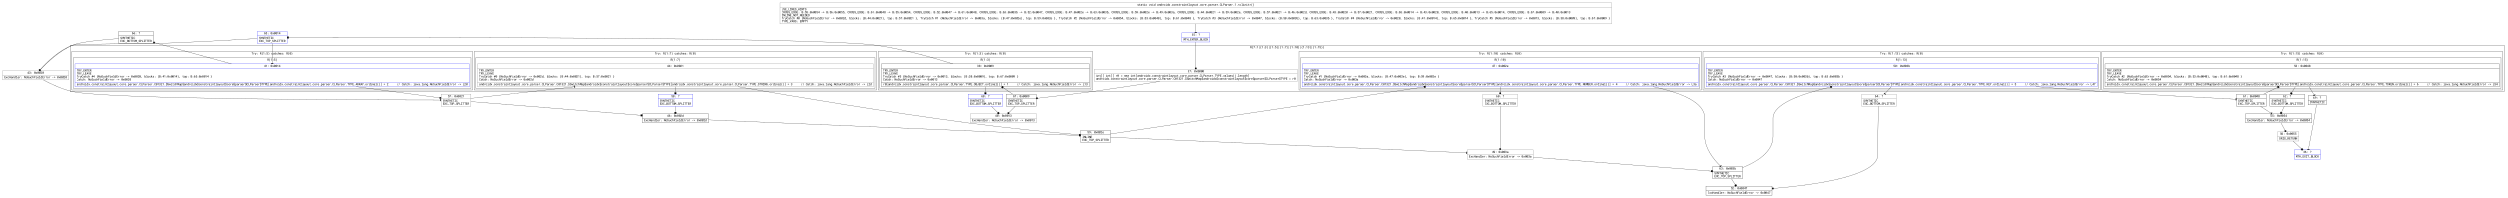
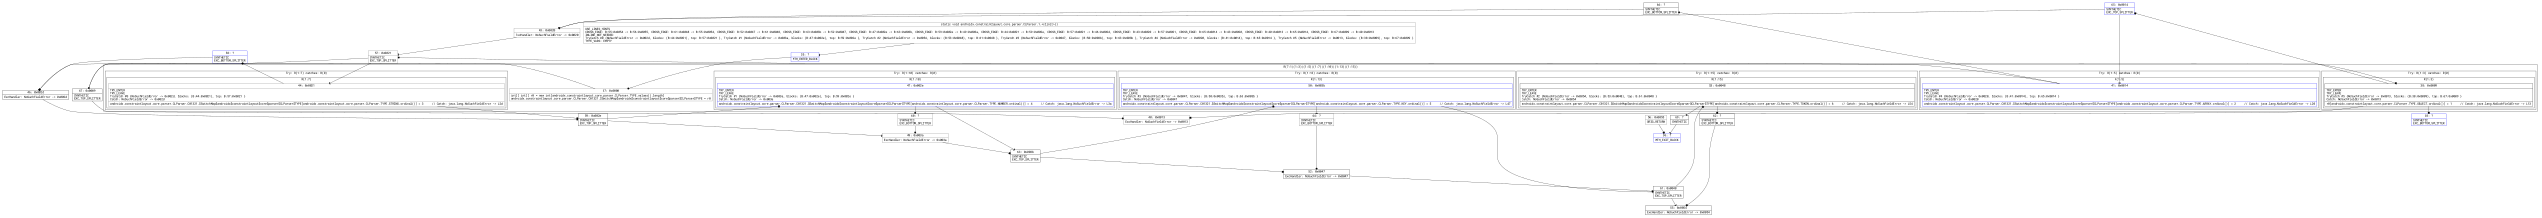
(994, 109) -> (1778, 113)
(2283, 127) -> none
(1087, 137) -> (587, 120)
none -> (1501, 184)
